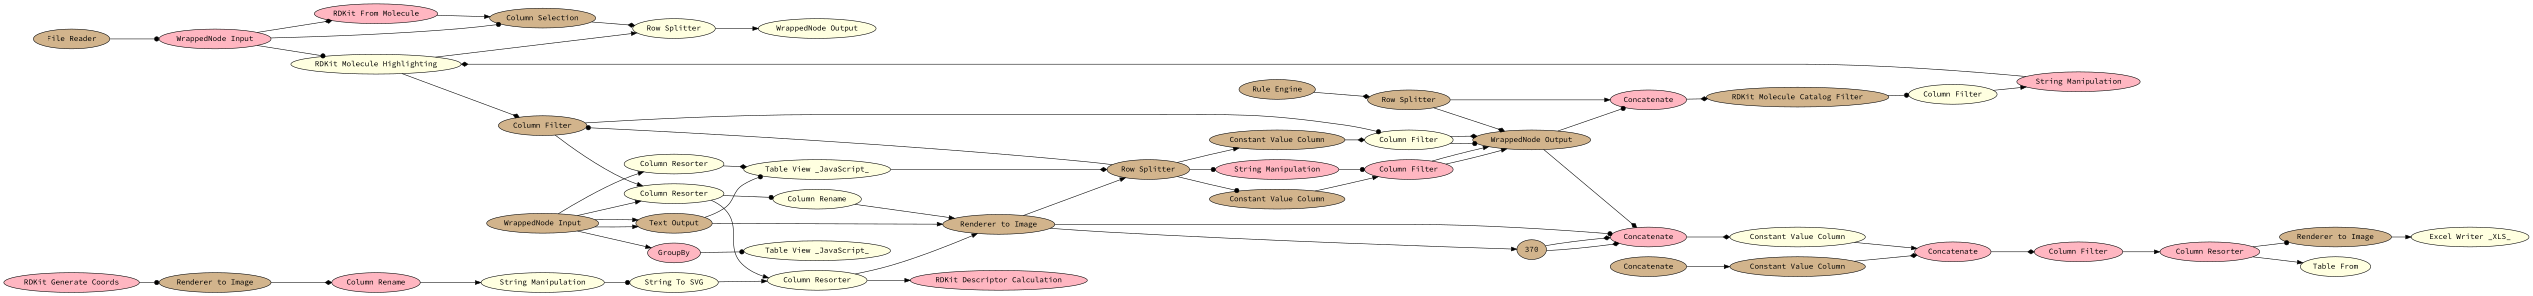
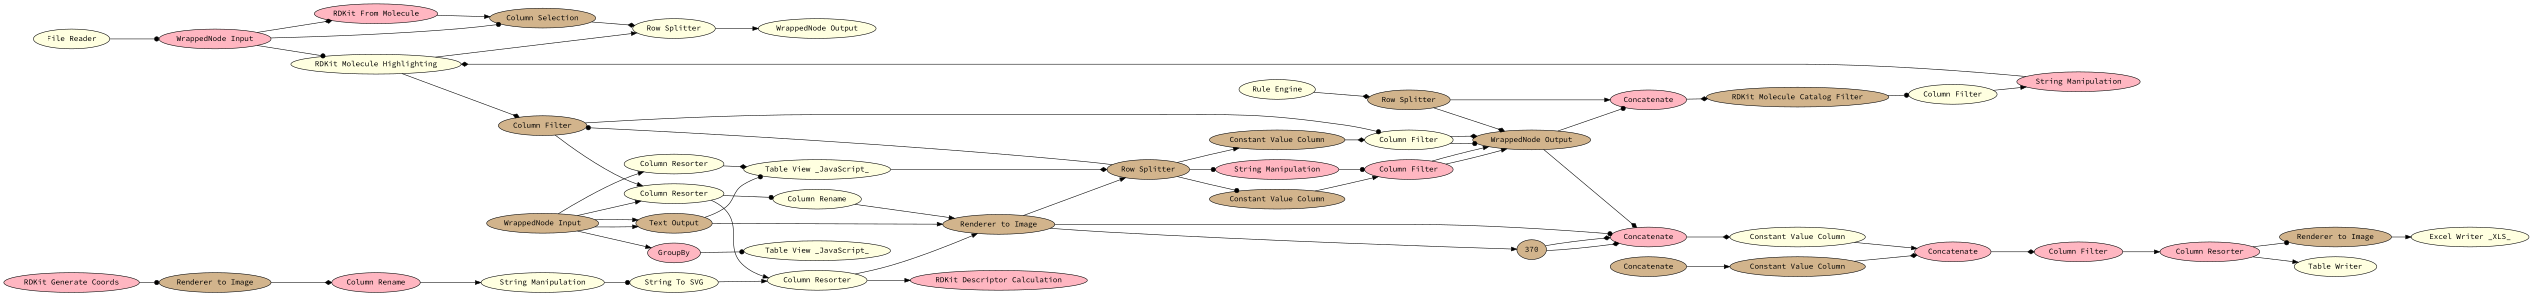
(72, 39) -> (72, 39)
(1277, 89) -> (1277, 89)
(2335, 267) -> (2335, 267)
